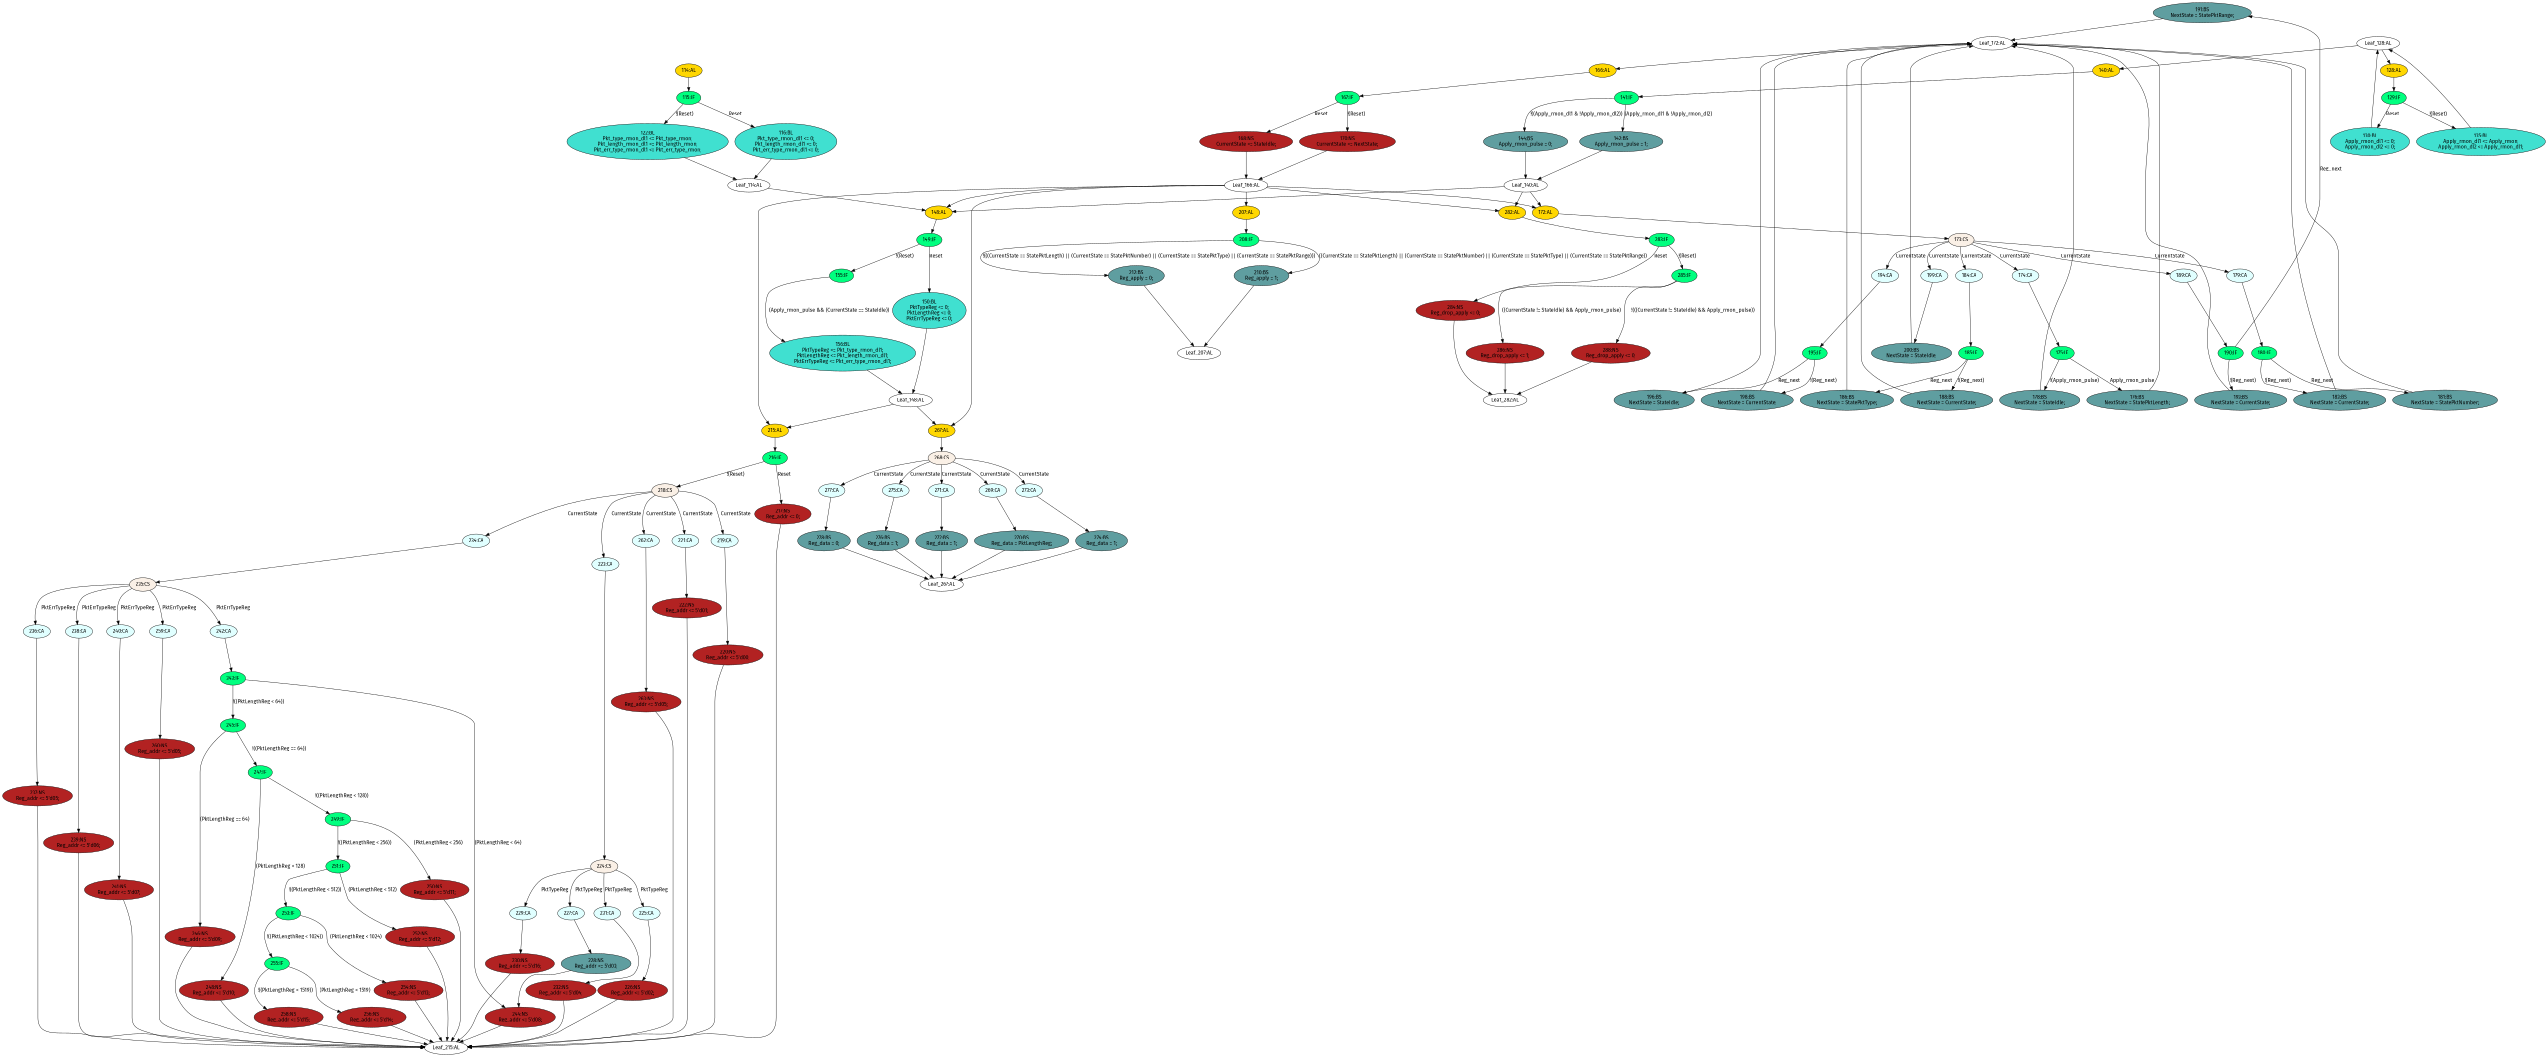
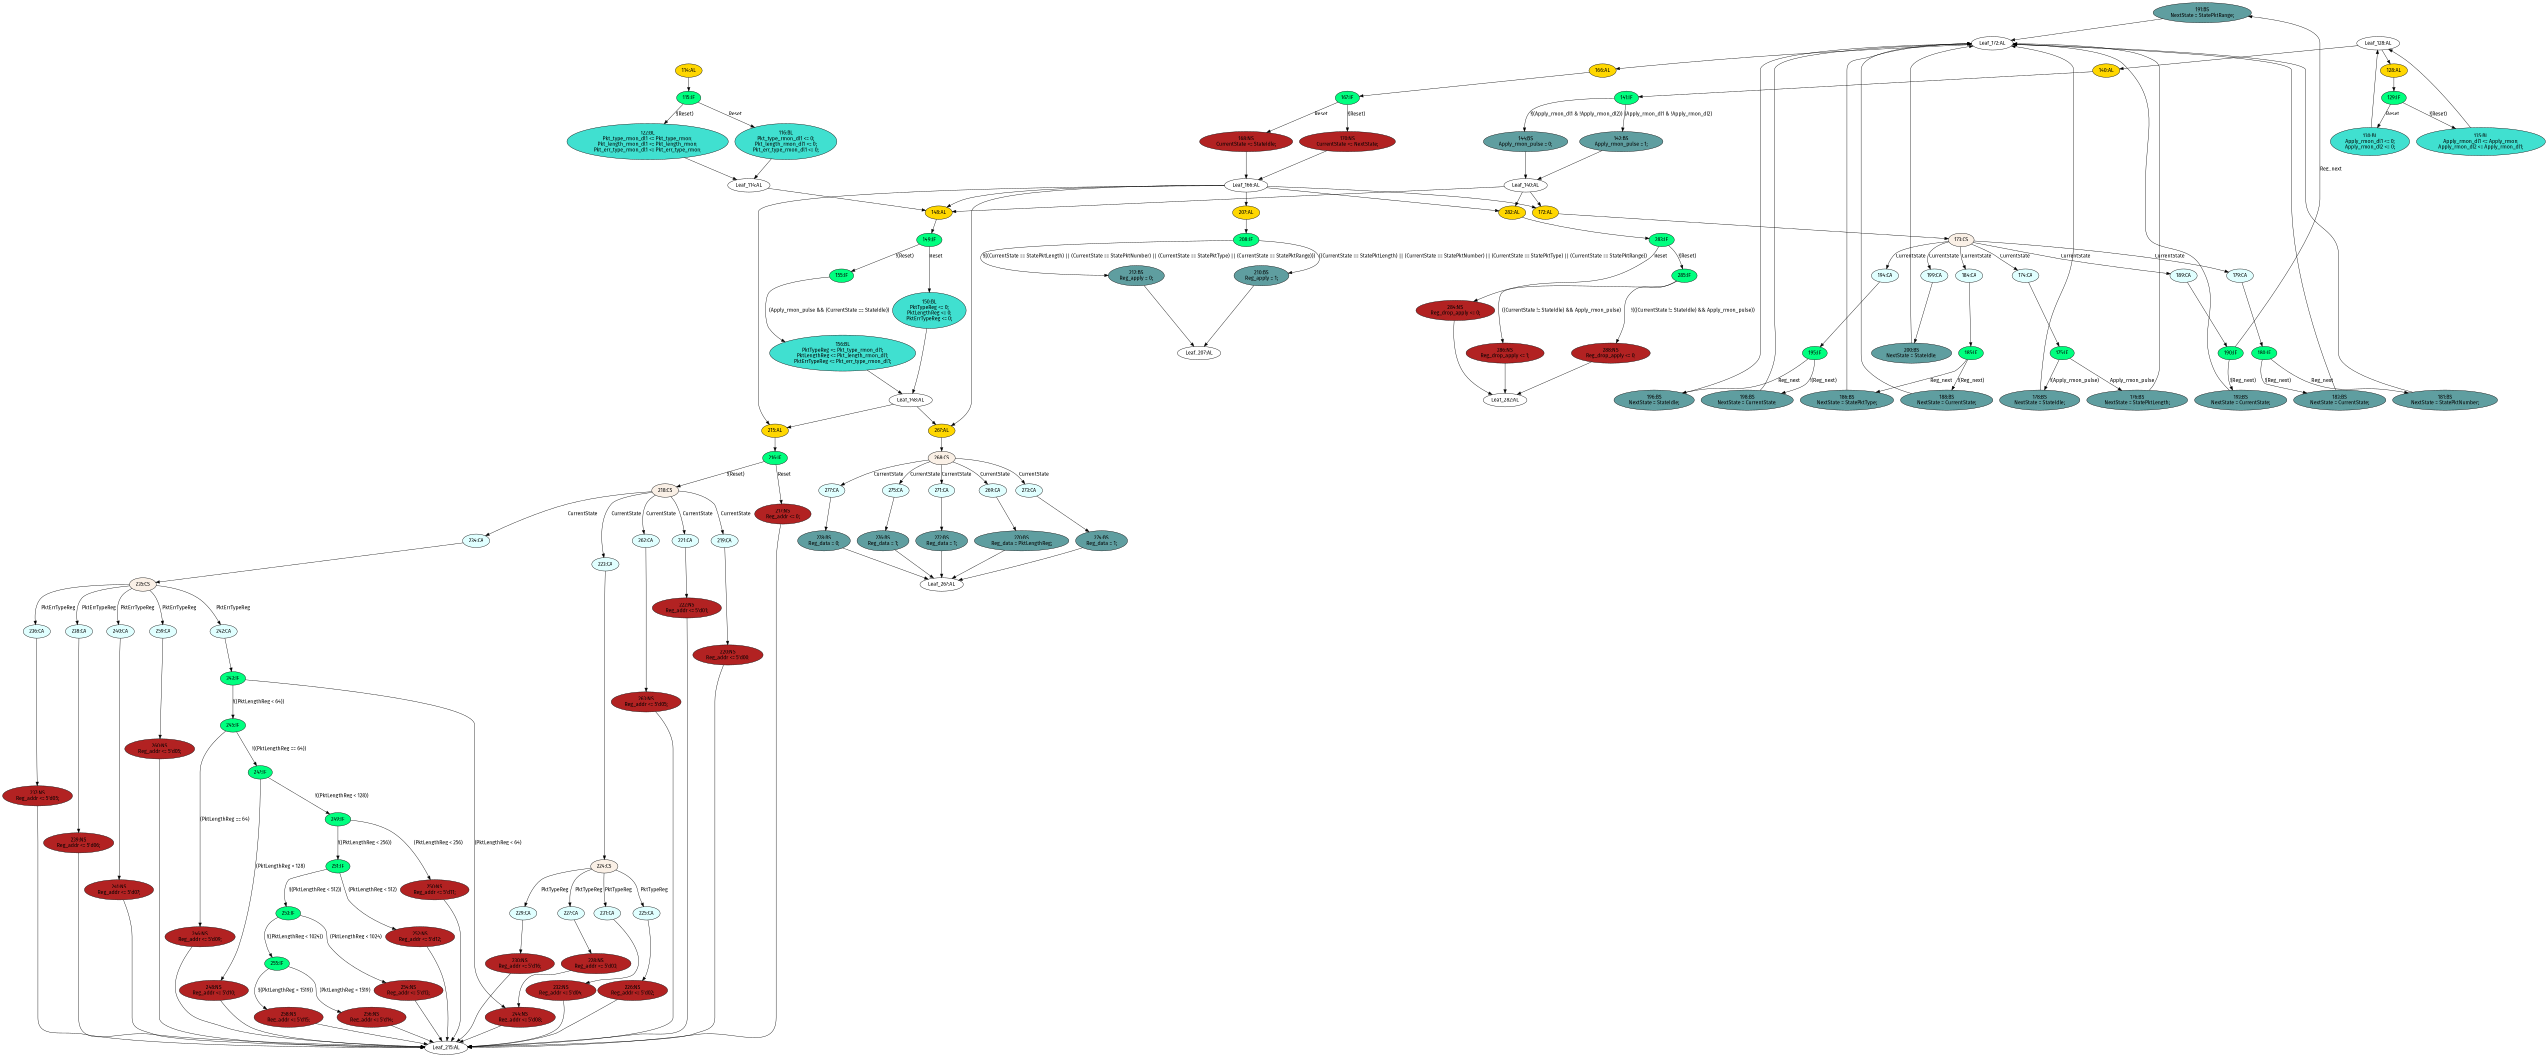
(596, 964) -> (596, 964)
